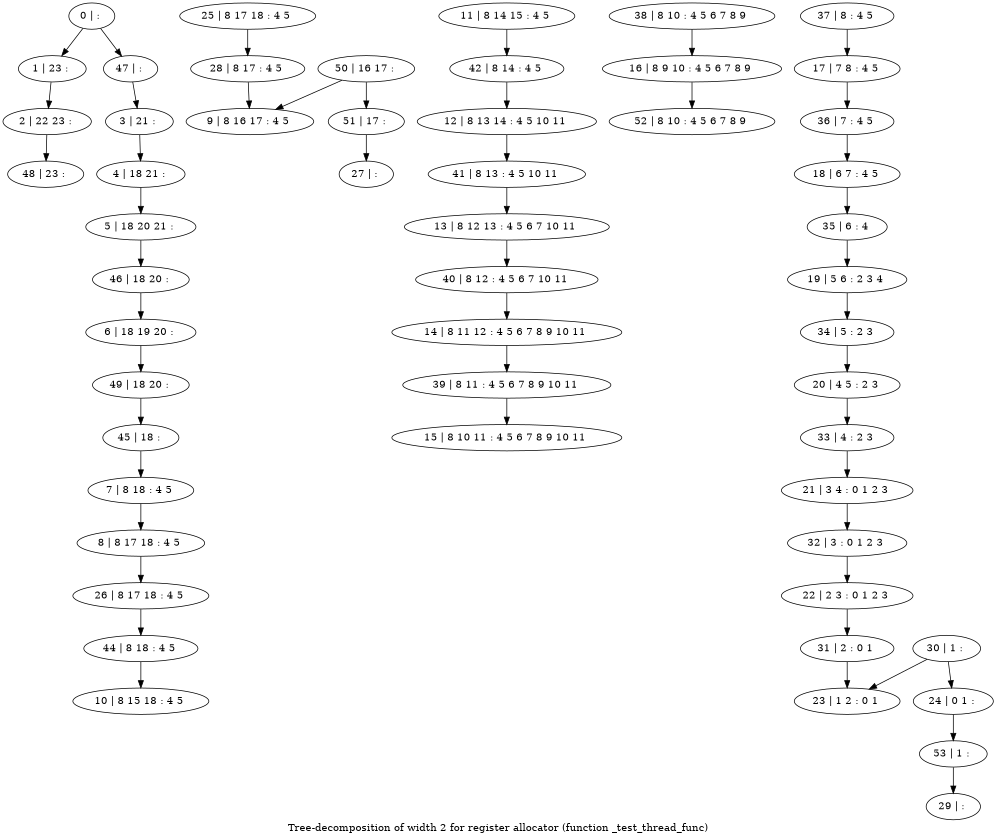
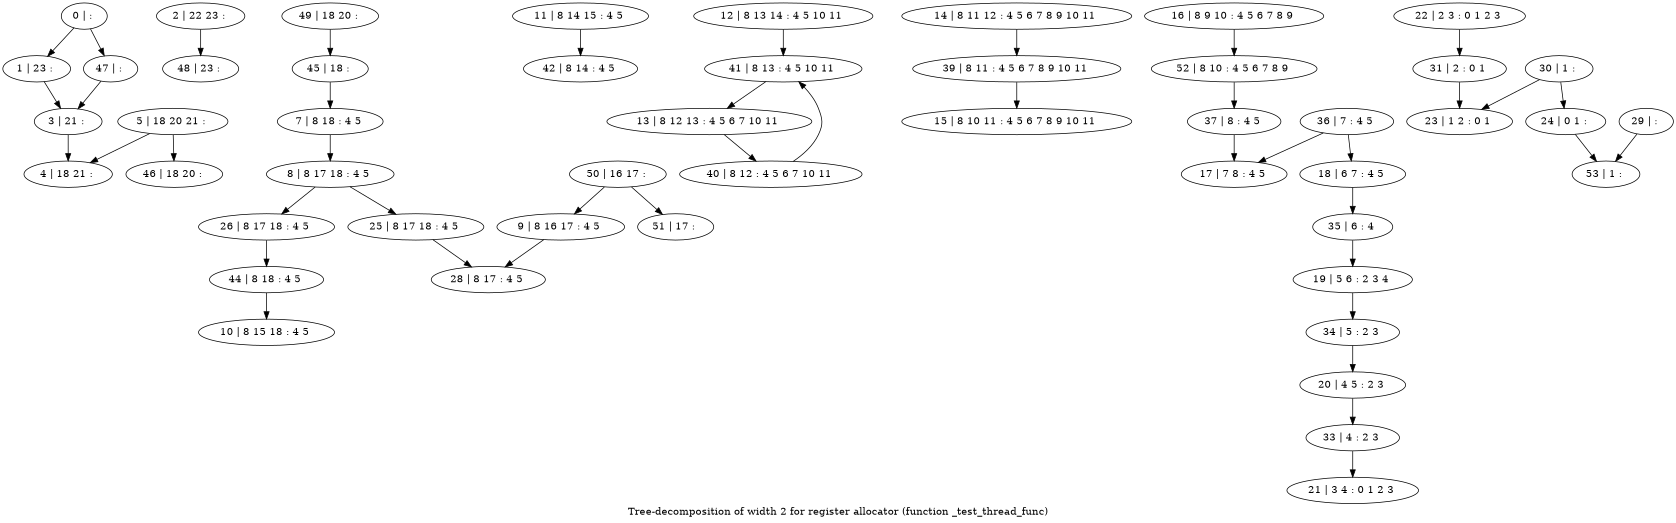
(692, 16) -> none
(50, 92) -> (50, 92)
(249, 92) -> (527, 251)
(507, 92) -> none
(847, 92) -> (1294, 146)
none -> (1234, 92)
(366, 174) -> none
(141, 197) -> (123, 147)
none -> (370, 199)
(507, 302) -> (821, 127)
(141, 332) -> none
(847, 543) -> none
(953, 777) -> (1629, 145)
